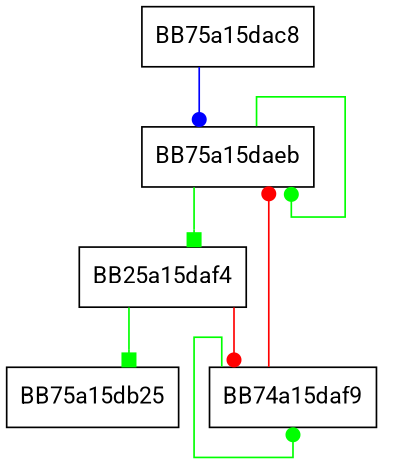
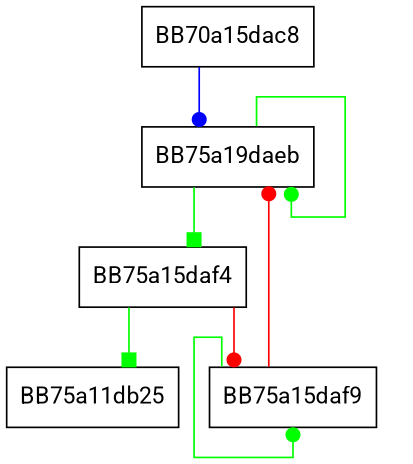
(228, 37) -> (228, 37)
(228, 157) -> (228, 157)
(163, 277) -> (163, 277)
(93, 397) -> (93, 397)
(293, 397) -> (293, 397)
